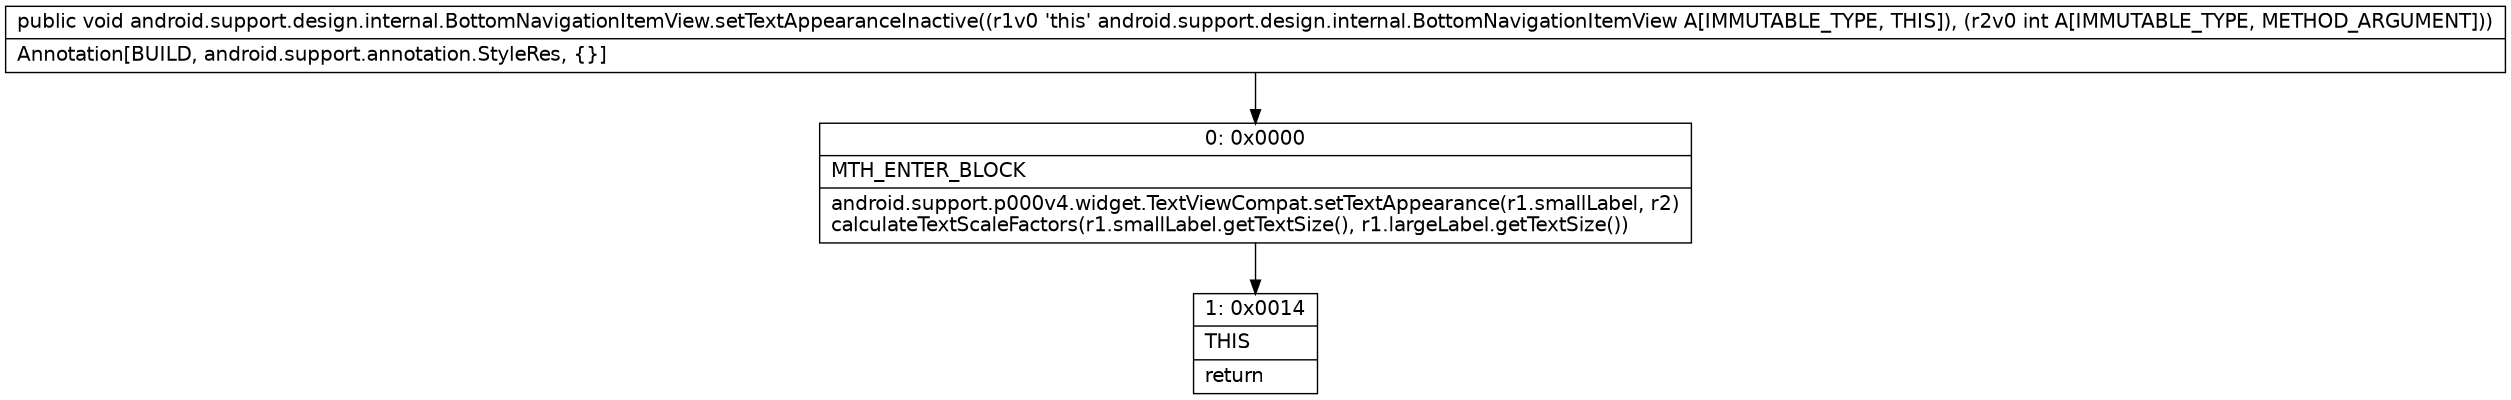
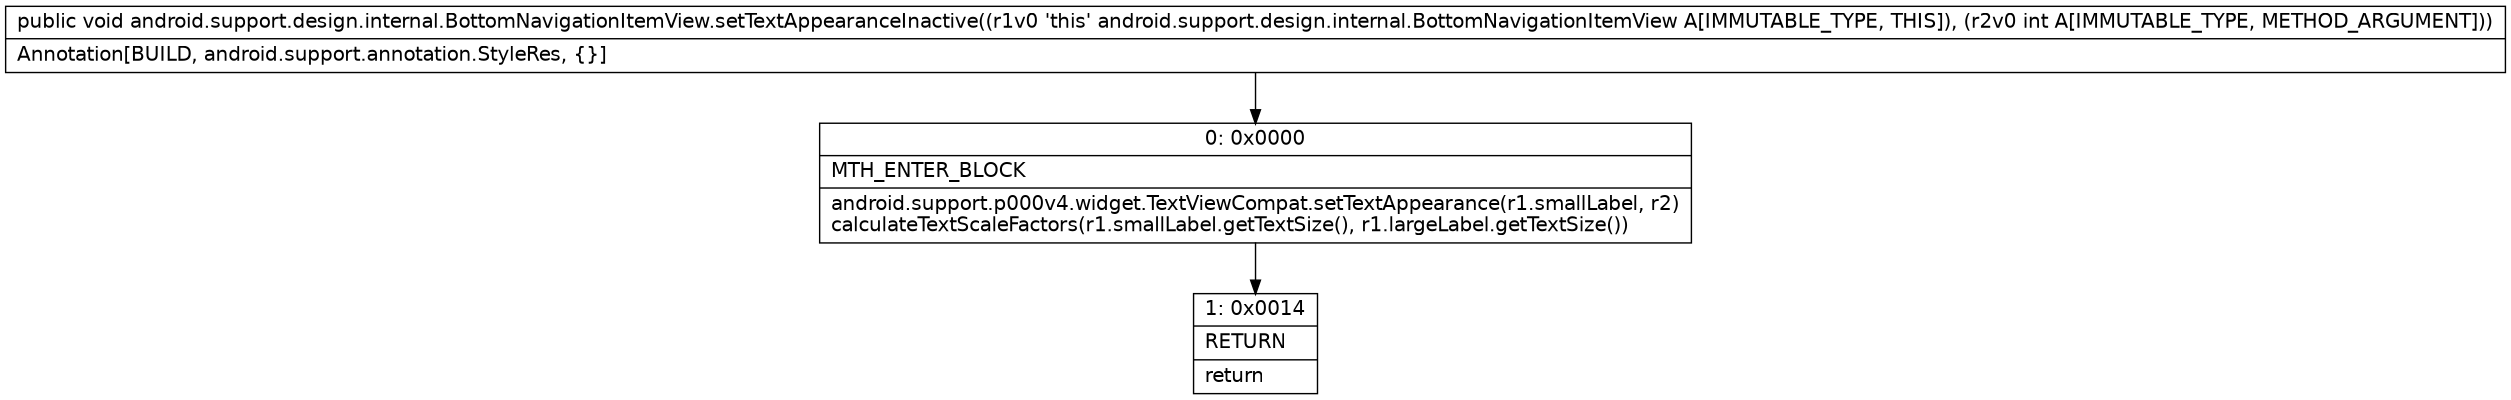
(1228, 342) -> (1246, 342)
